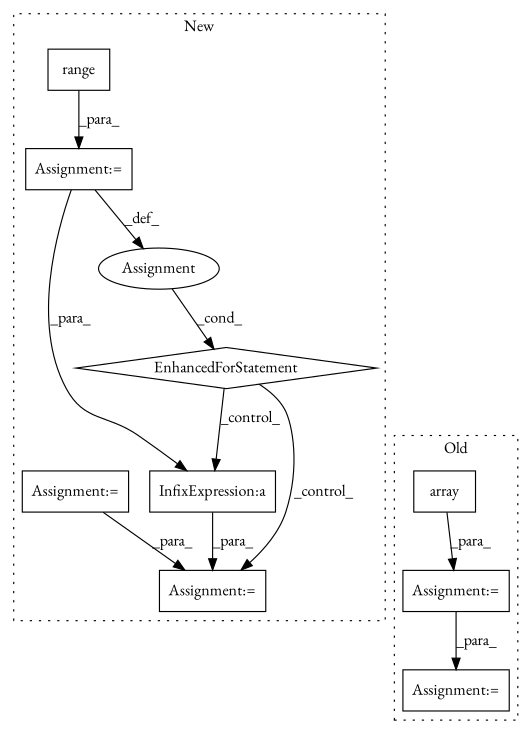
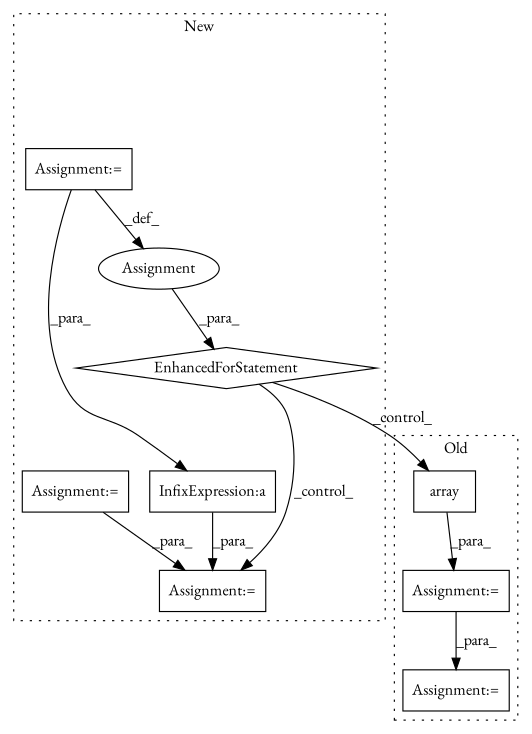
(79, 70) -> none
(219, 318) -> (219, 318)
(220, 424) -> (351, 414)
